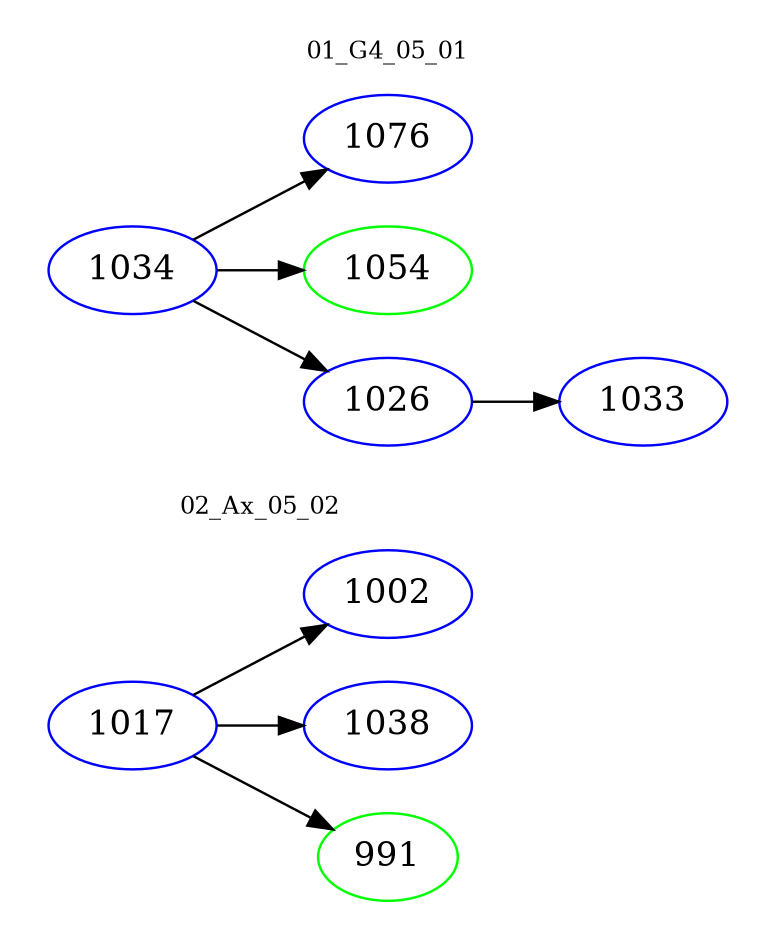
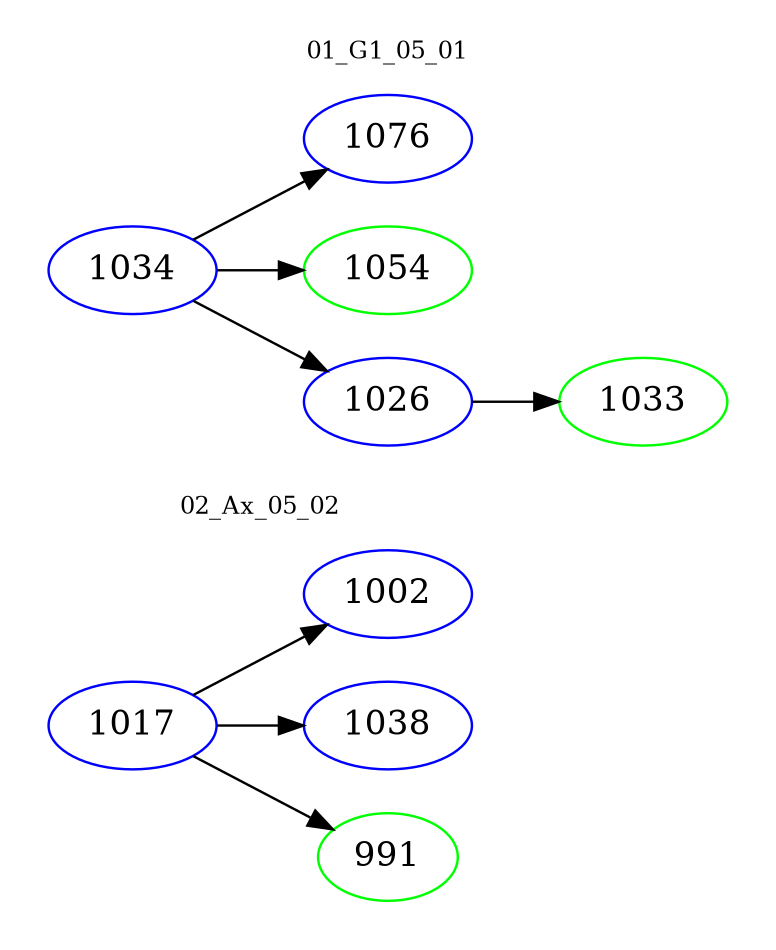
(388, 52) -> (388, 52)
(643, 402) -> (643, 402)
